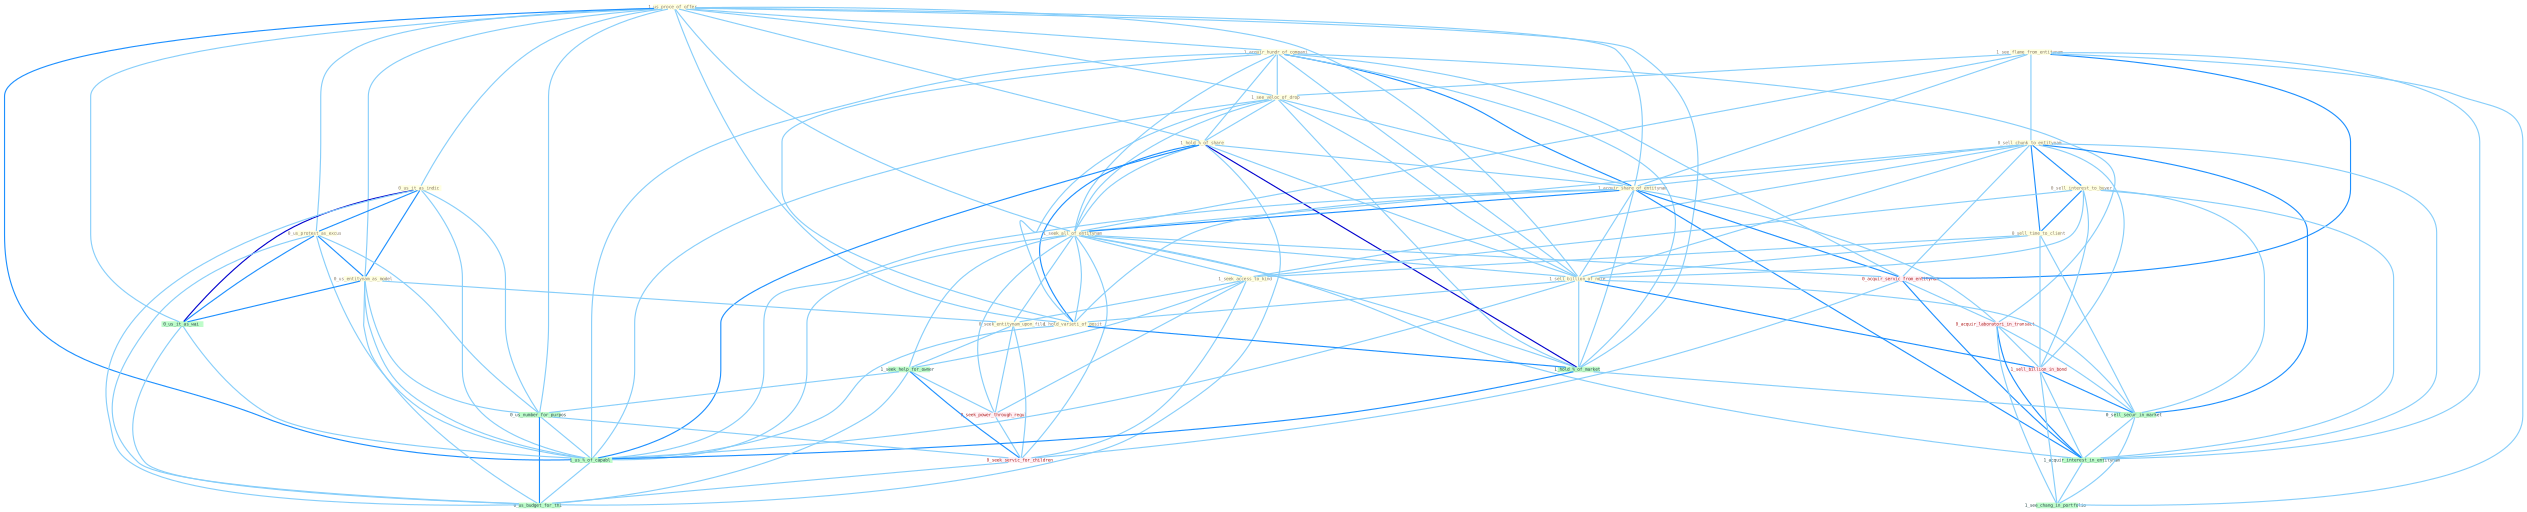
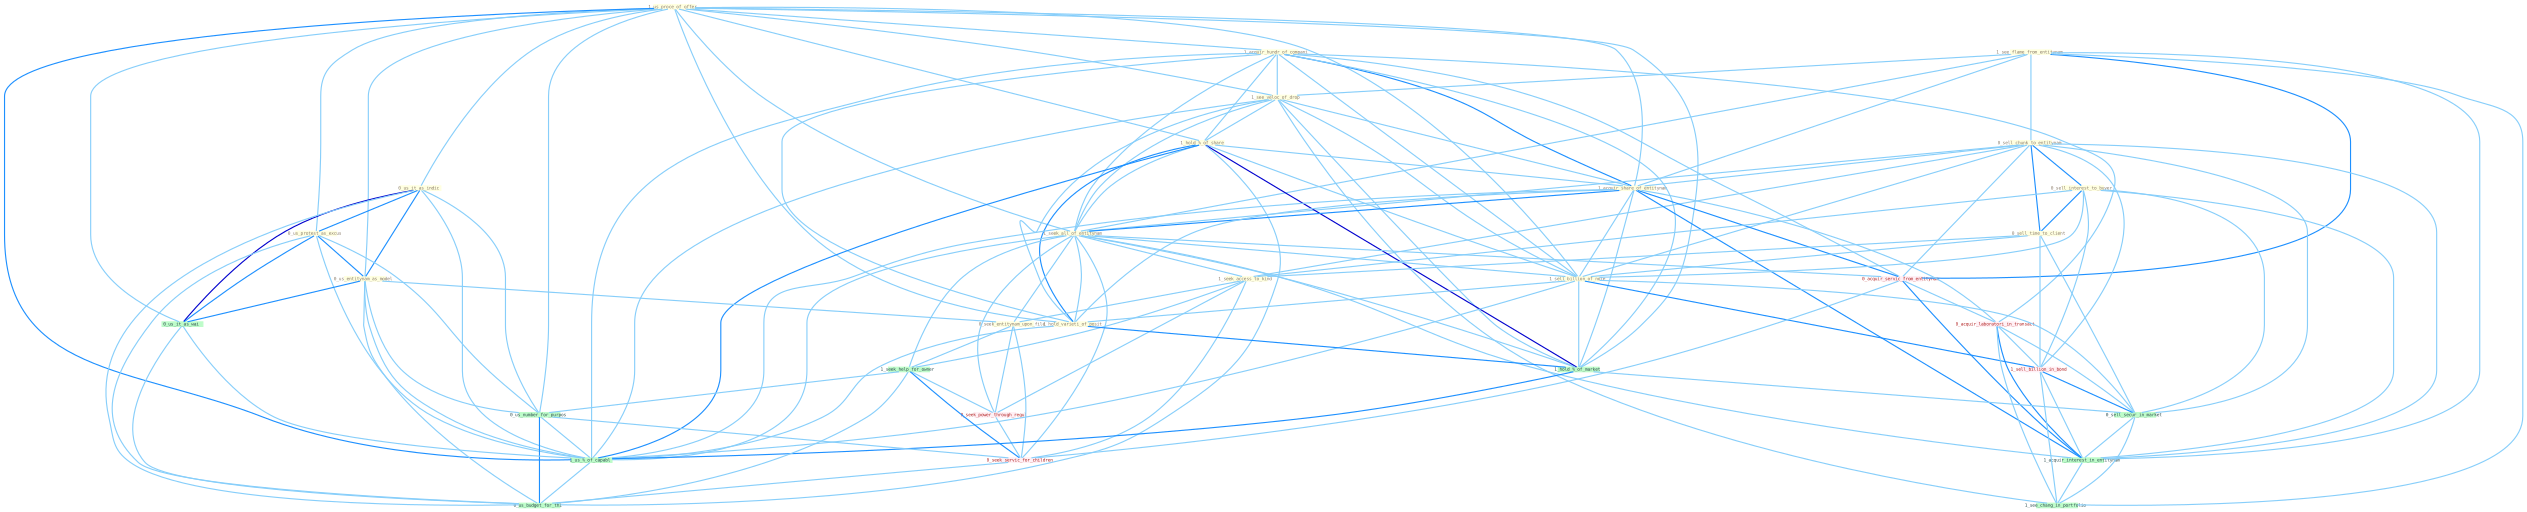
(2307, 244) -> (2307, 244)
none -> (1608, 397)
